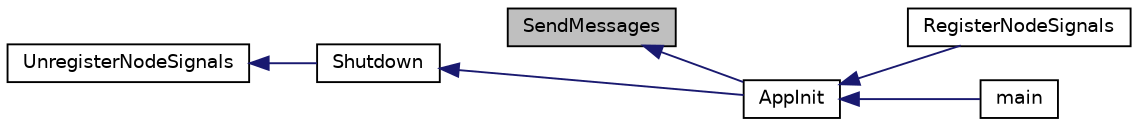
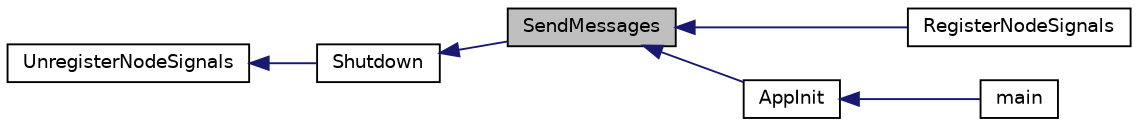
(910, 62) -> (801, 27)
(601, 83) -> (483, 46)
